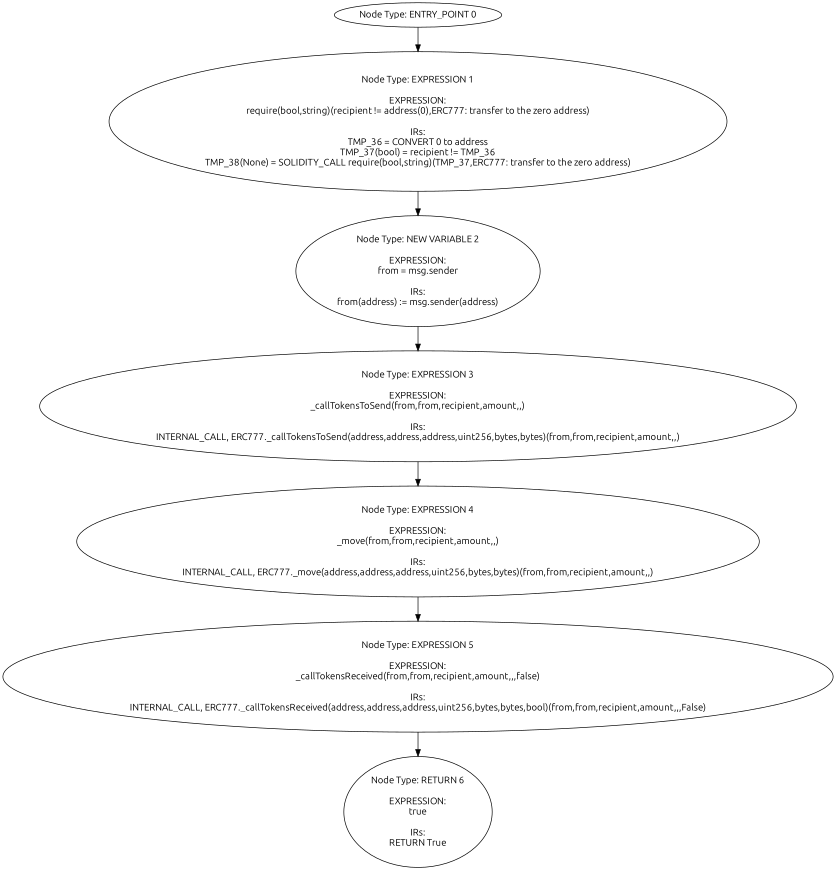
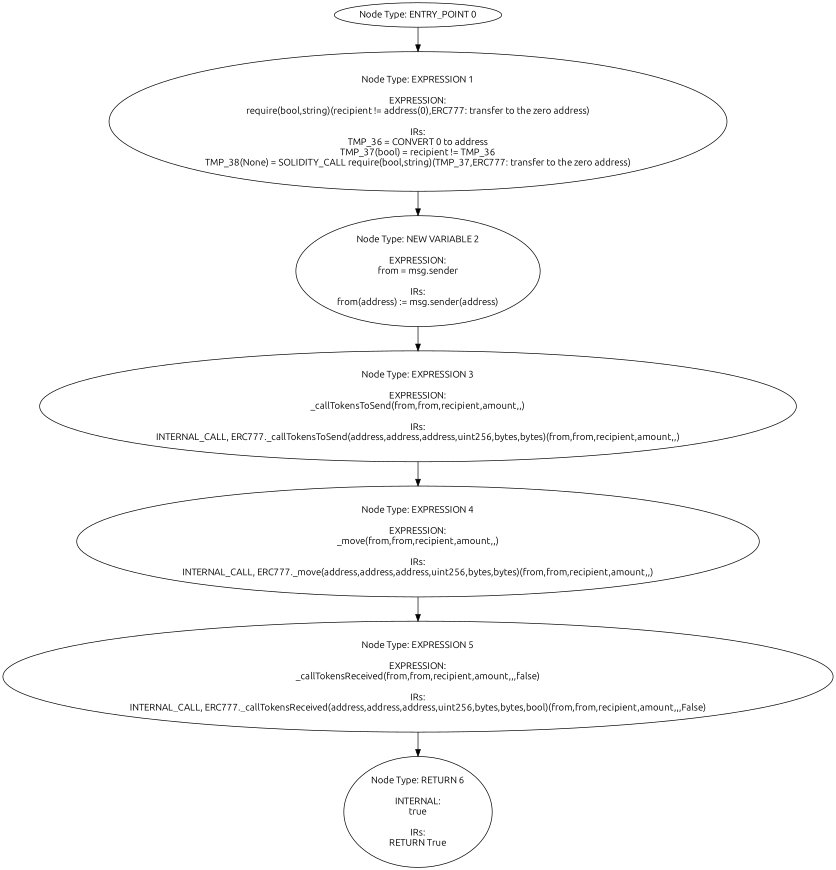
(418, 812) -> (418, 812)
